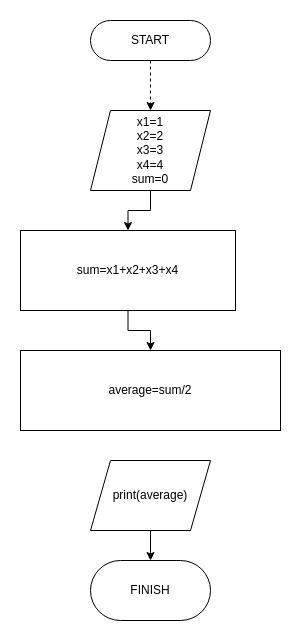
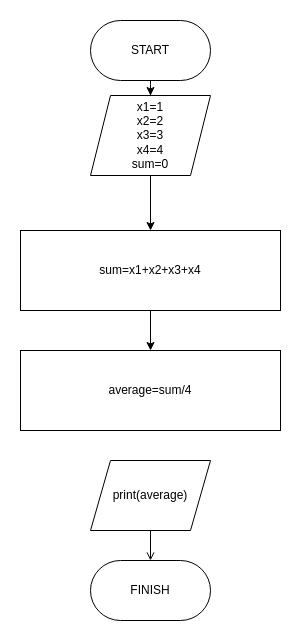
(151, 41) -> (151, 51)
(151, 151) -> (151, 136)
(128, 271) -> (151, 271)
(151, 391) -> (151, 391)
(151, 552) -> (151, 554)
